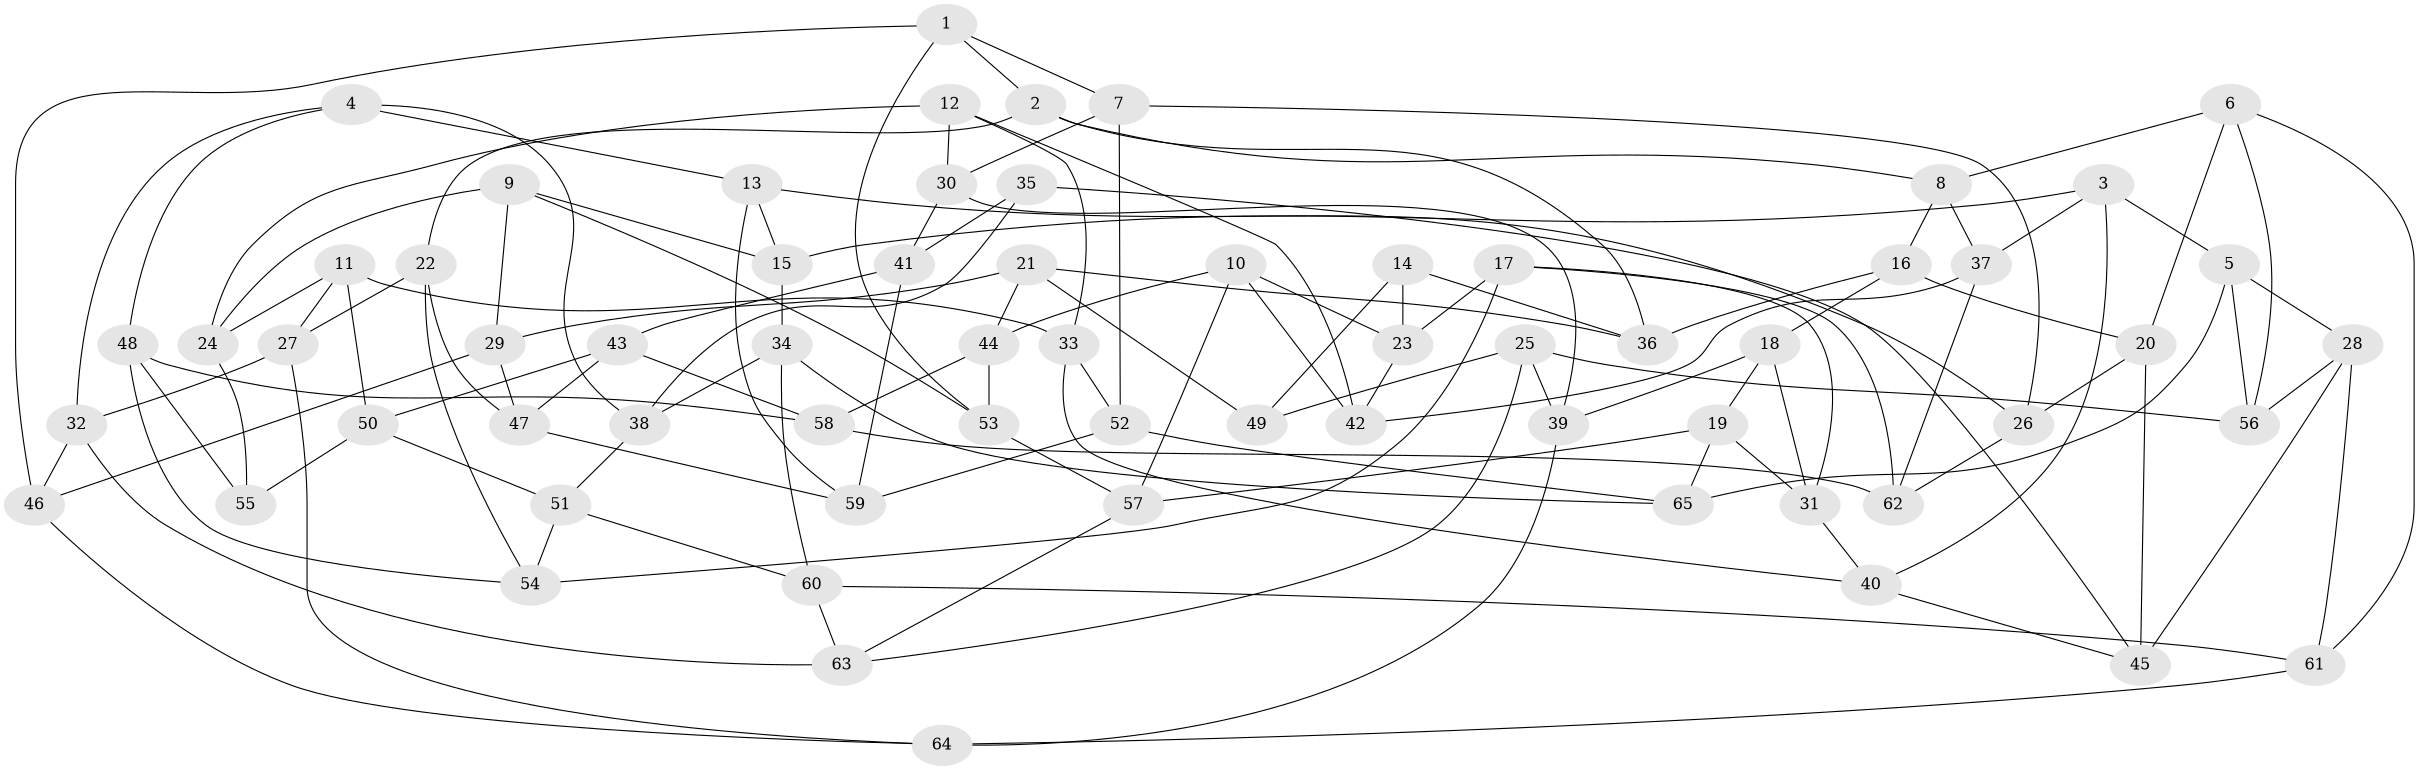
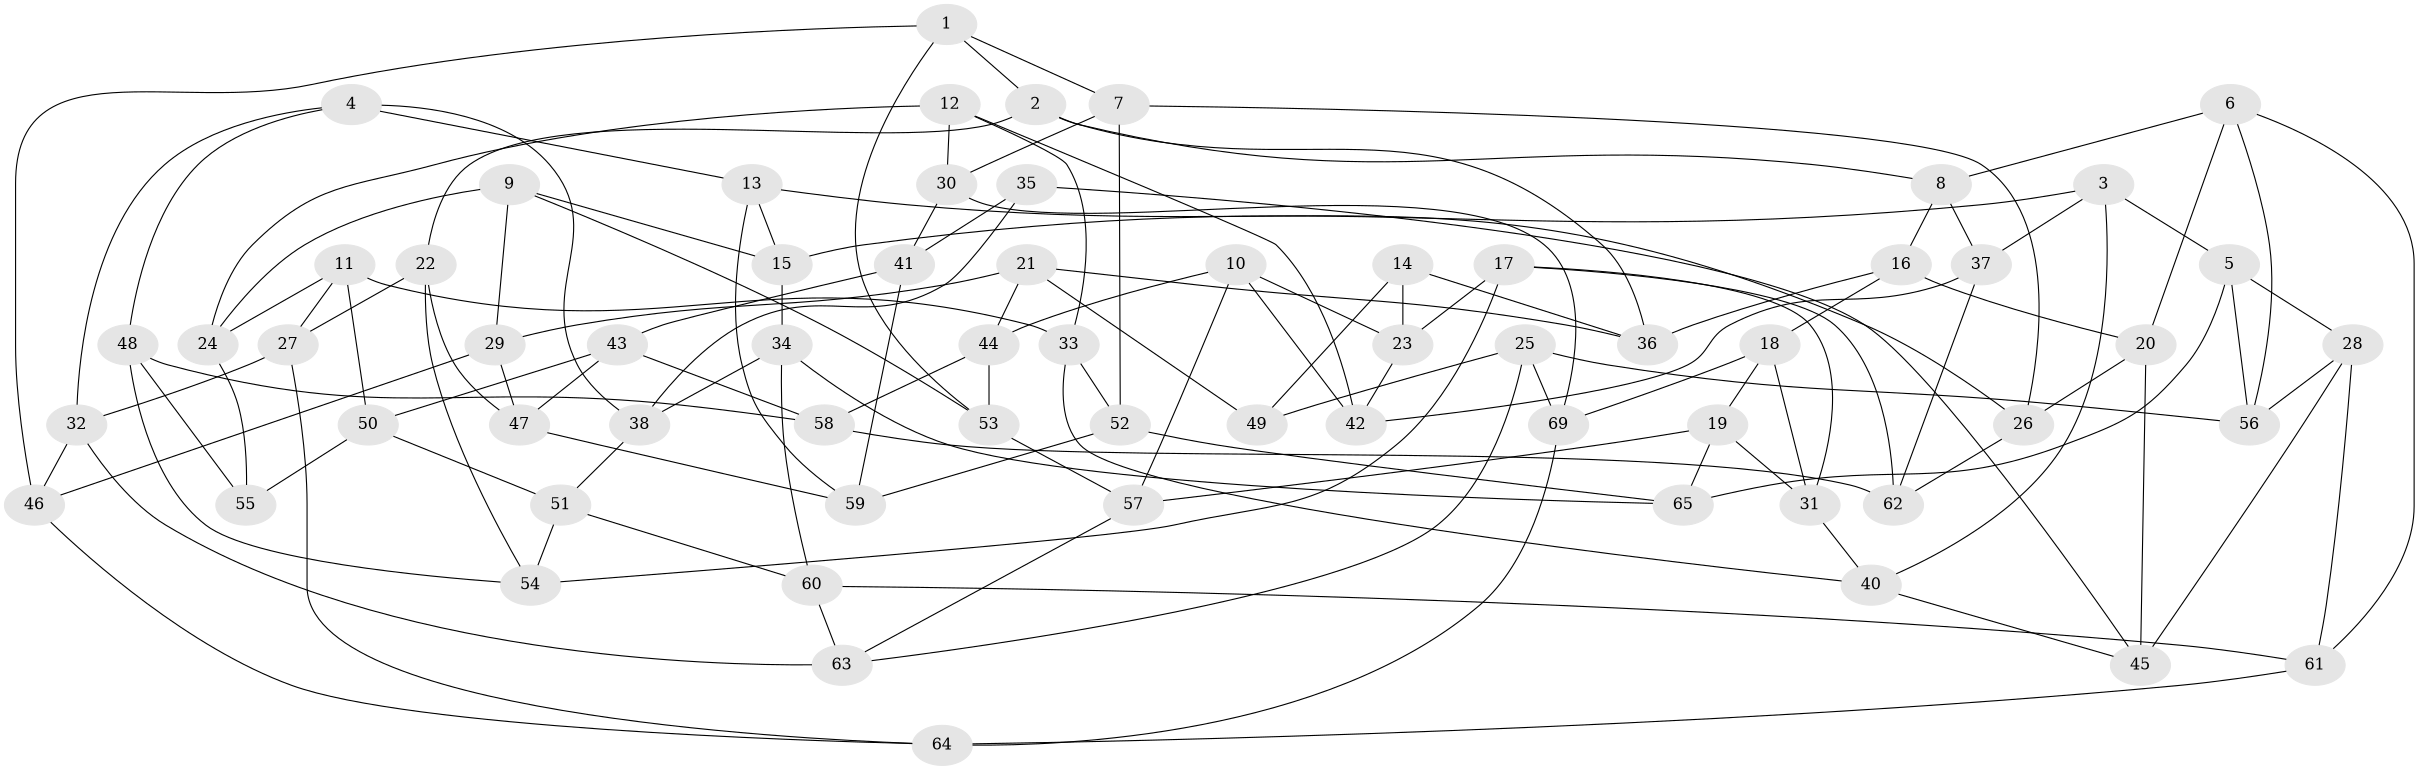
(1559, 425) -> (1559, 425)
